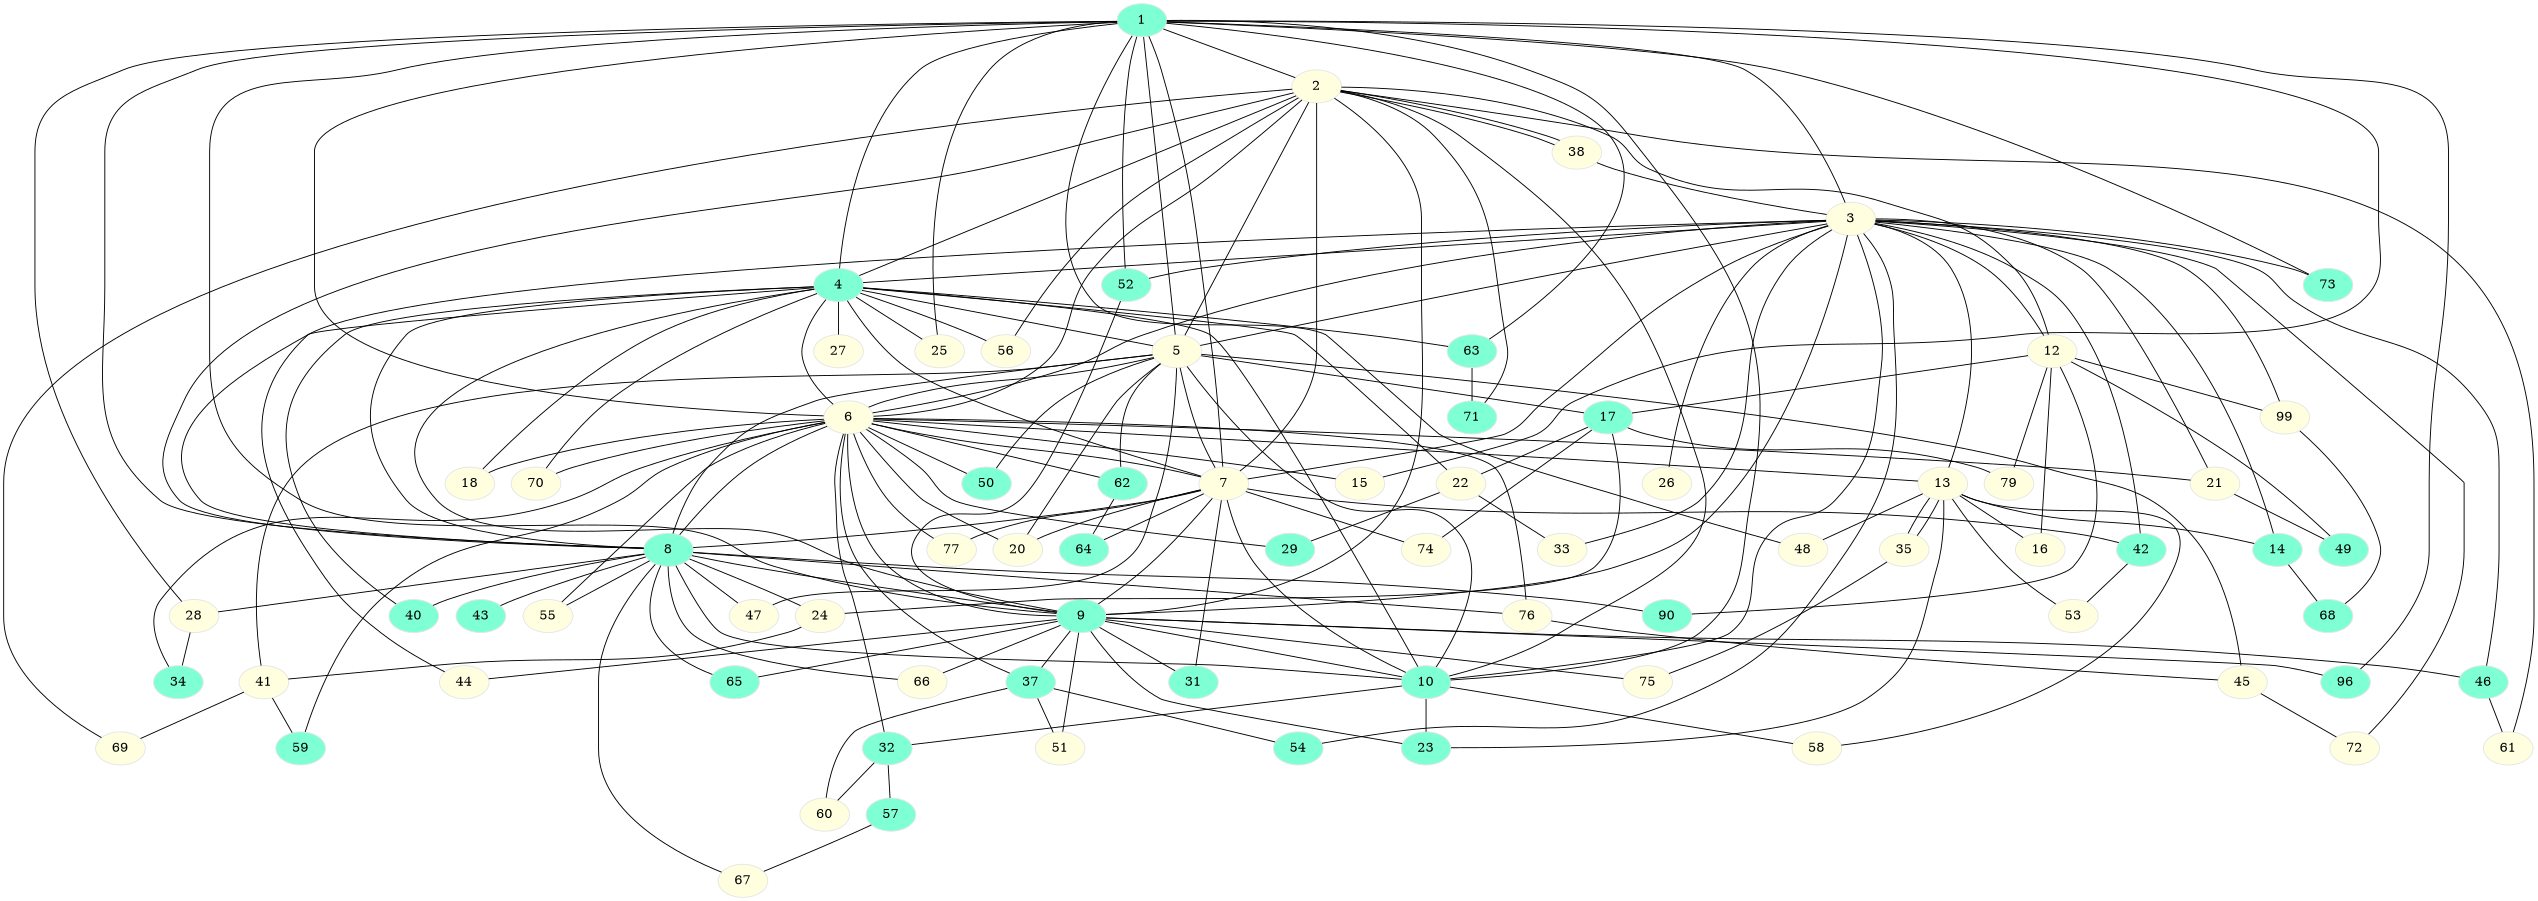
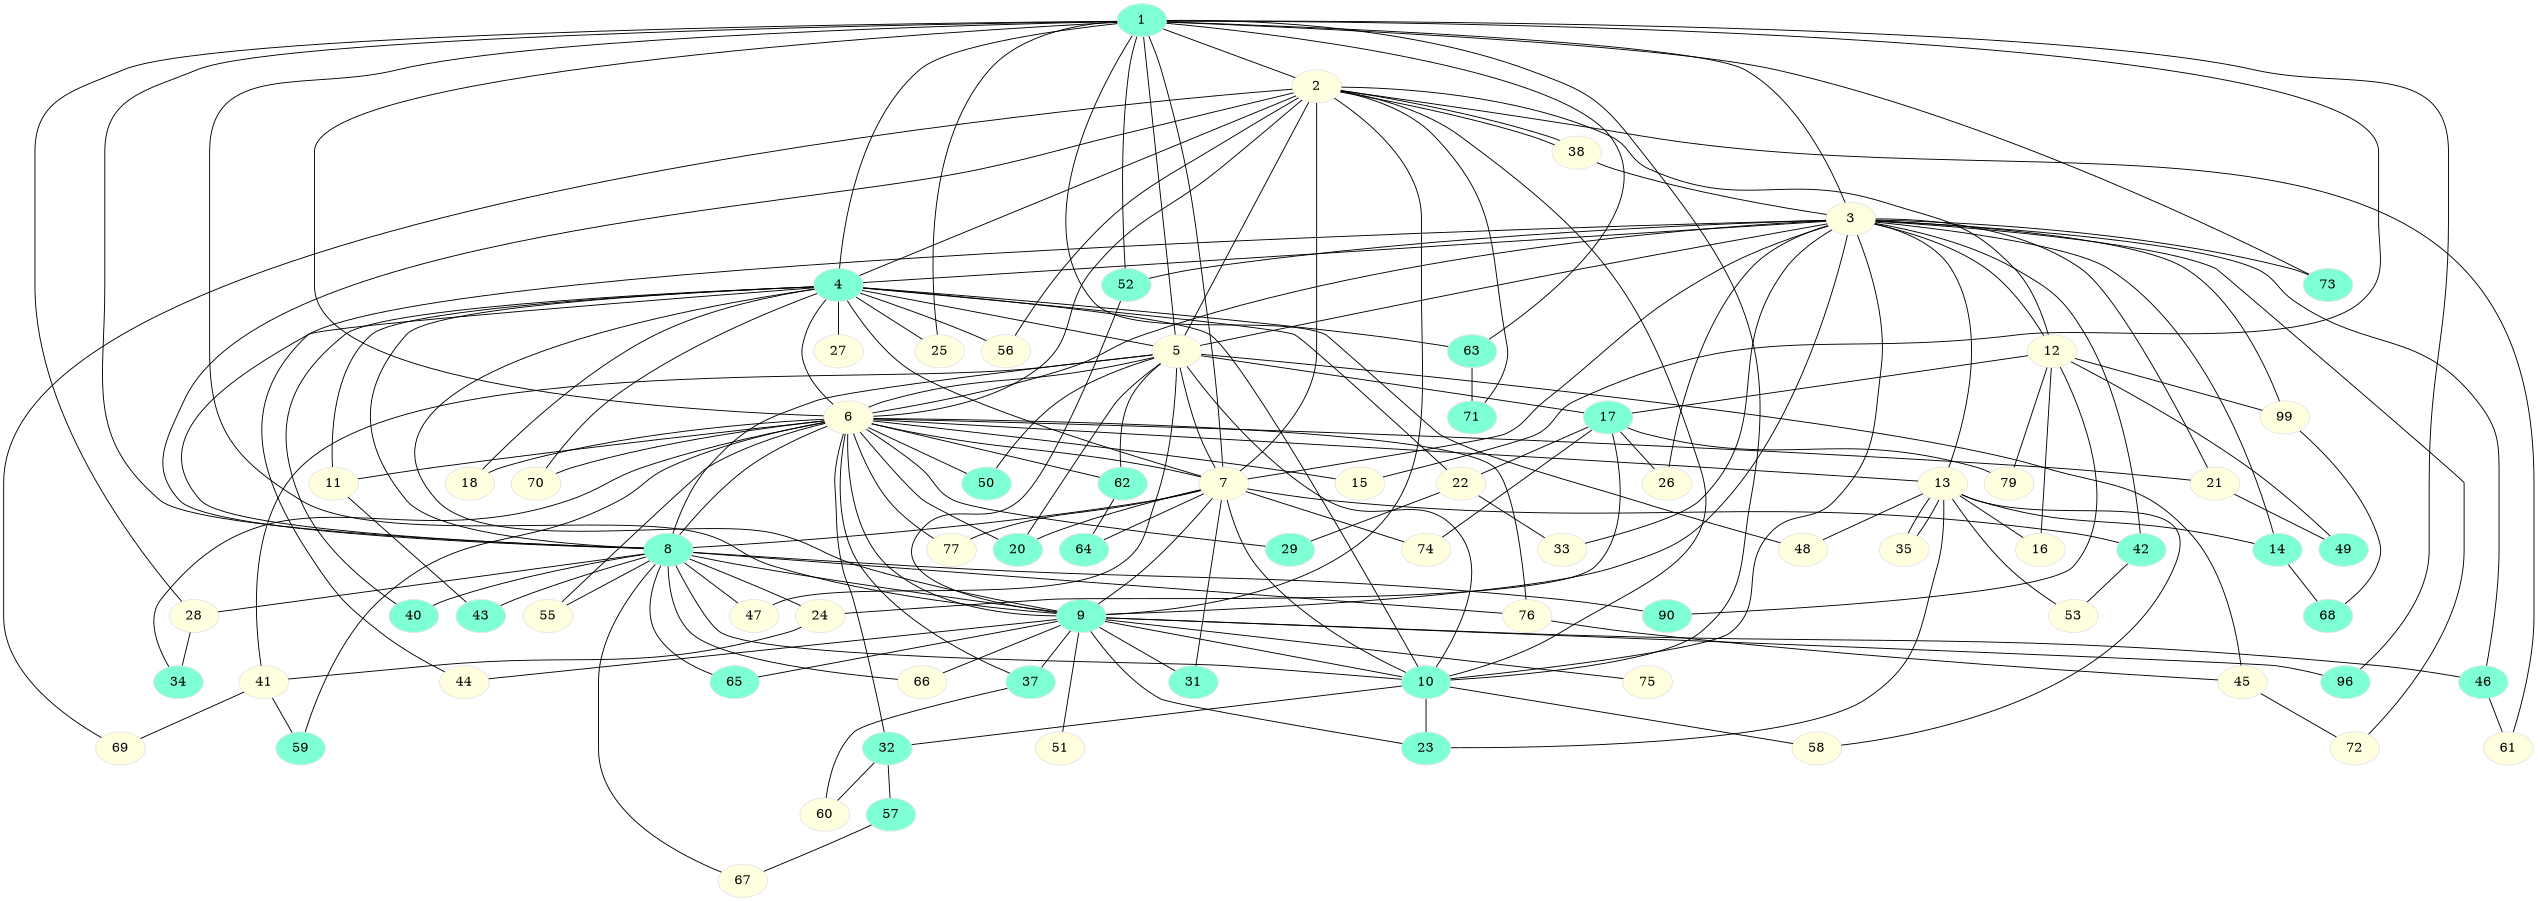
none -> (1638, 451)
none -> (334, 484)
(1018, 550) -> (1018, 550)
(1781, 624) -> none
(1045, 715) -> none
(1298, 748) -> none
